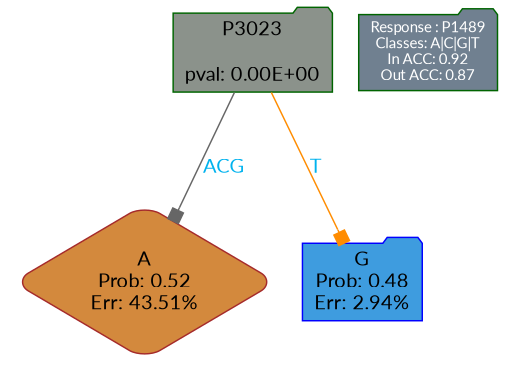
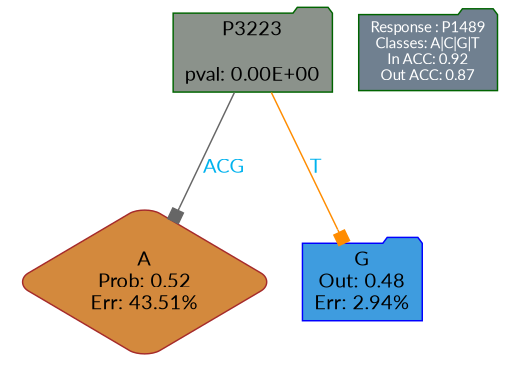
(253, 53) -> (253, 53)
(362, 282) -> (362, 282)
